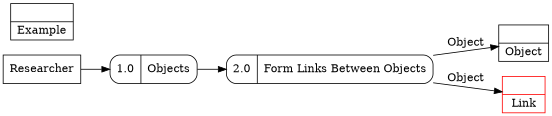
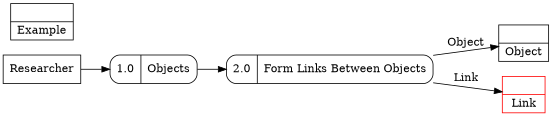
(466, 78) -> (466, 78)
